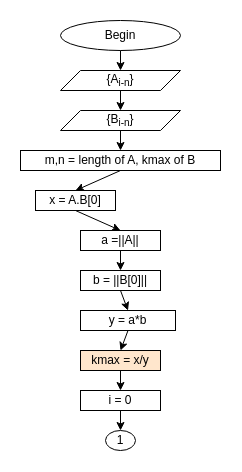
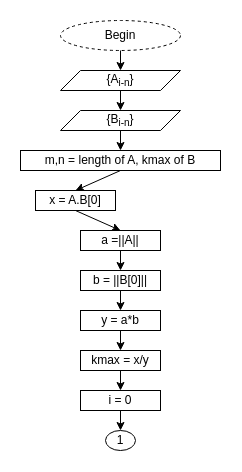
(121, 36) -> (121, 36)
(128, 321) -> (121, 321)
(121, 361) -> (121, 361)
